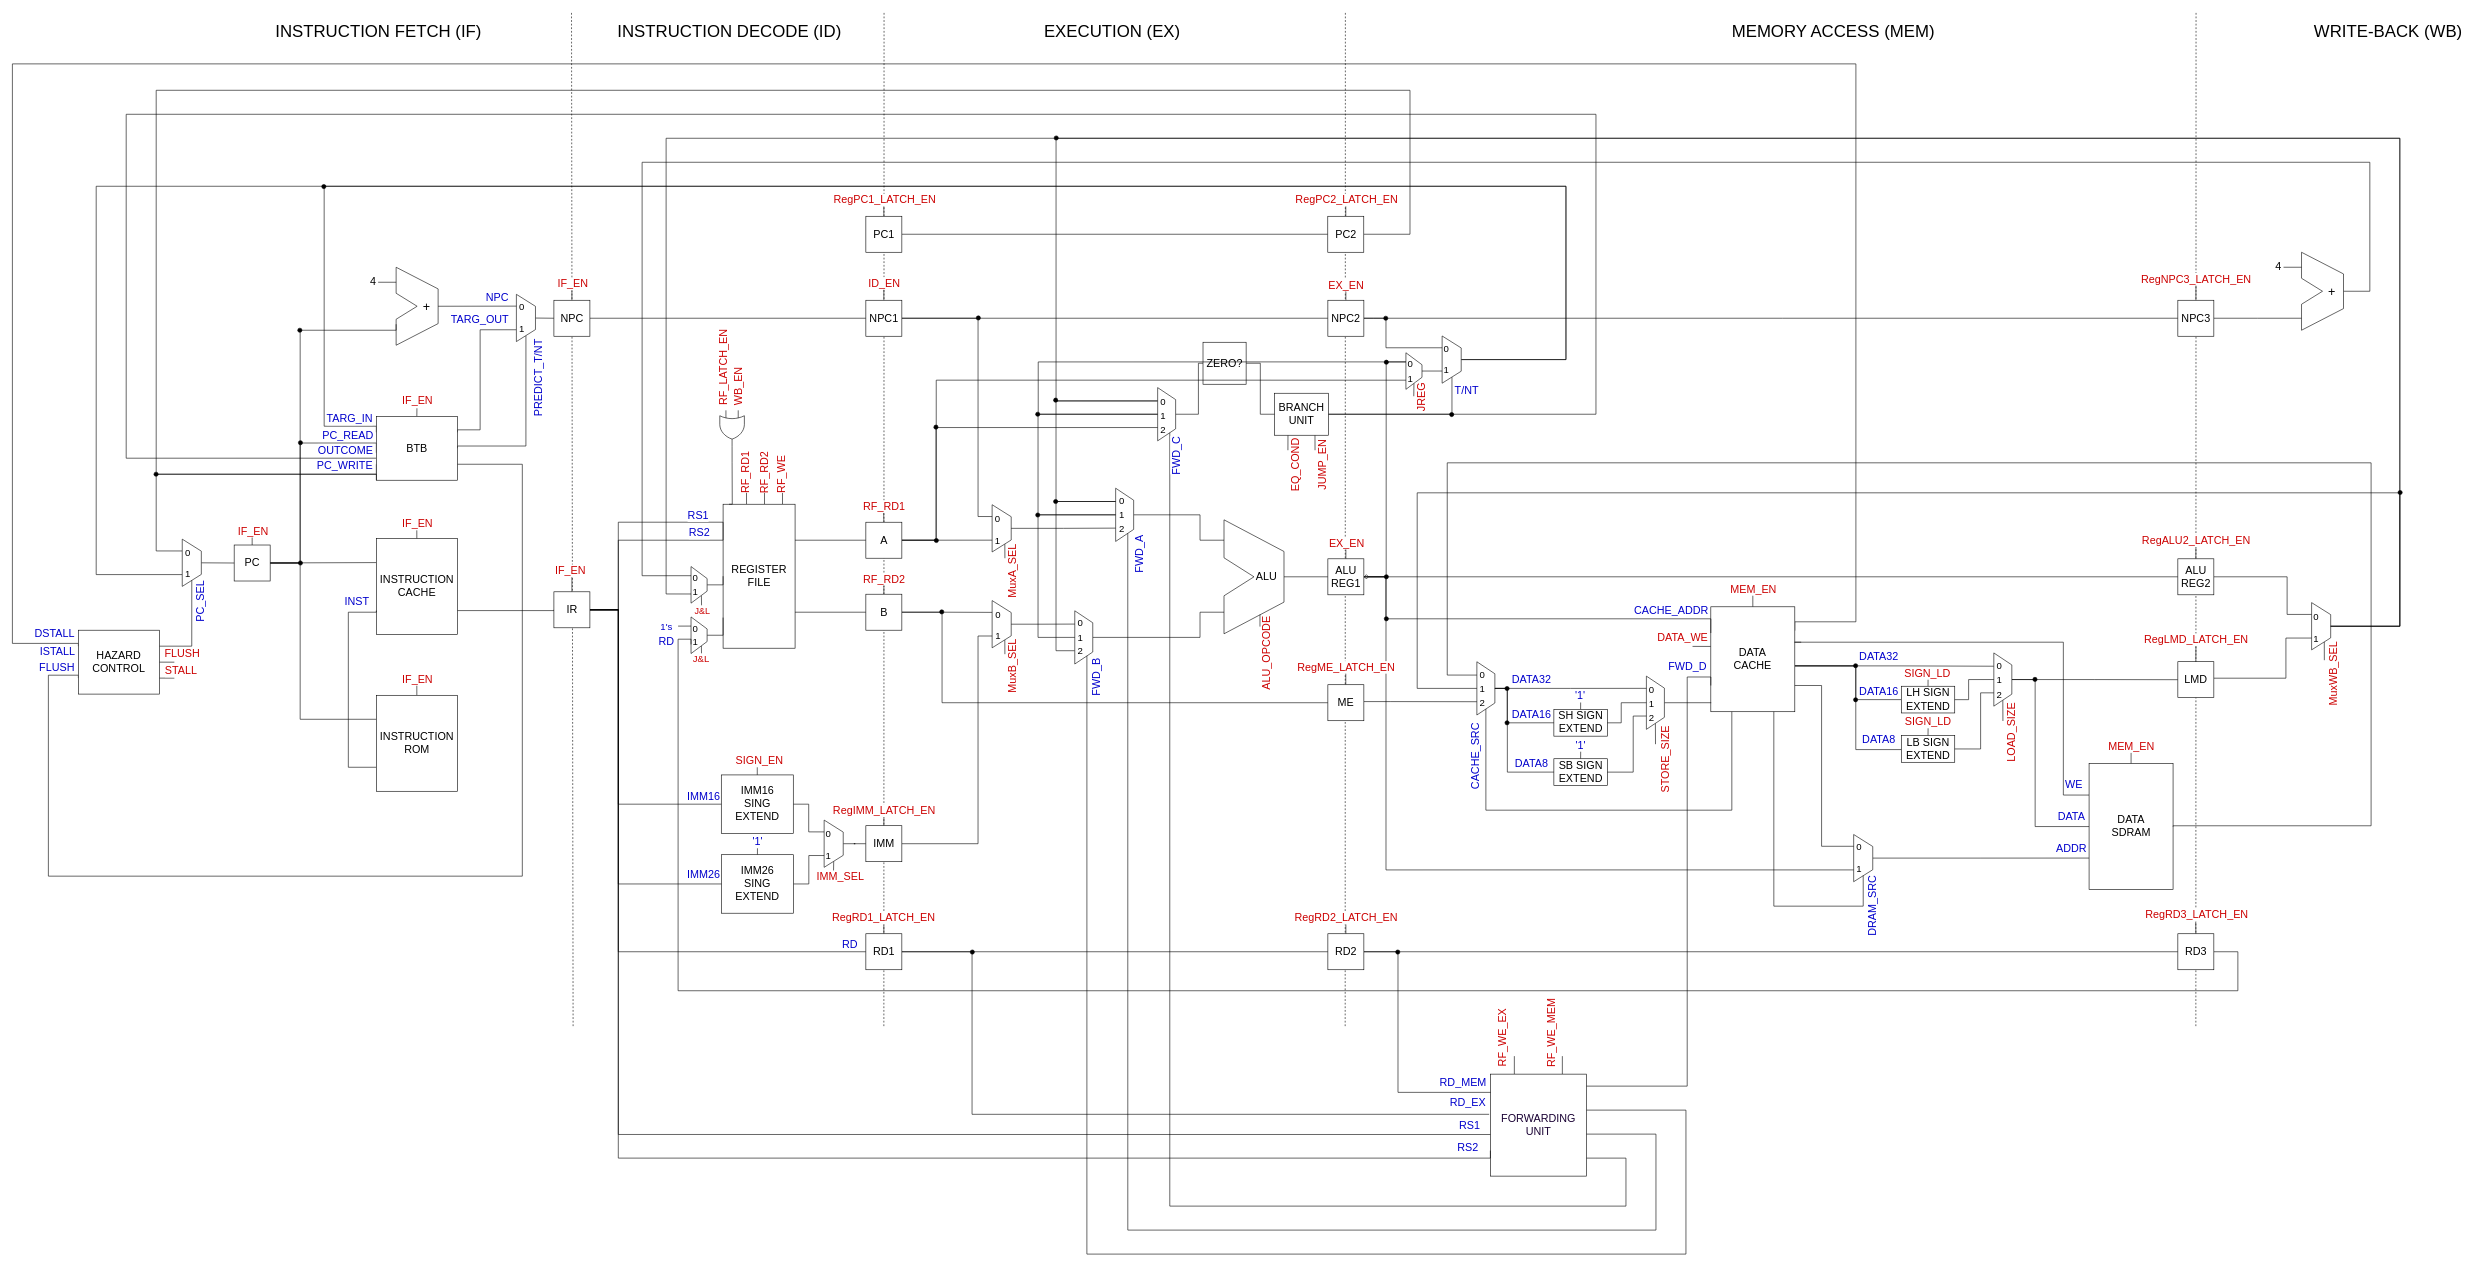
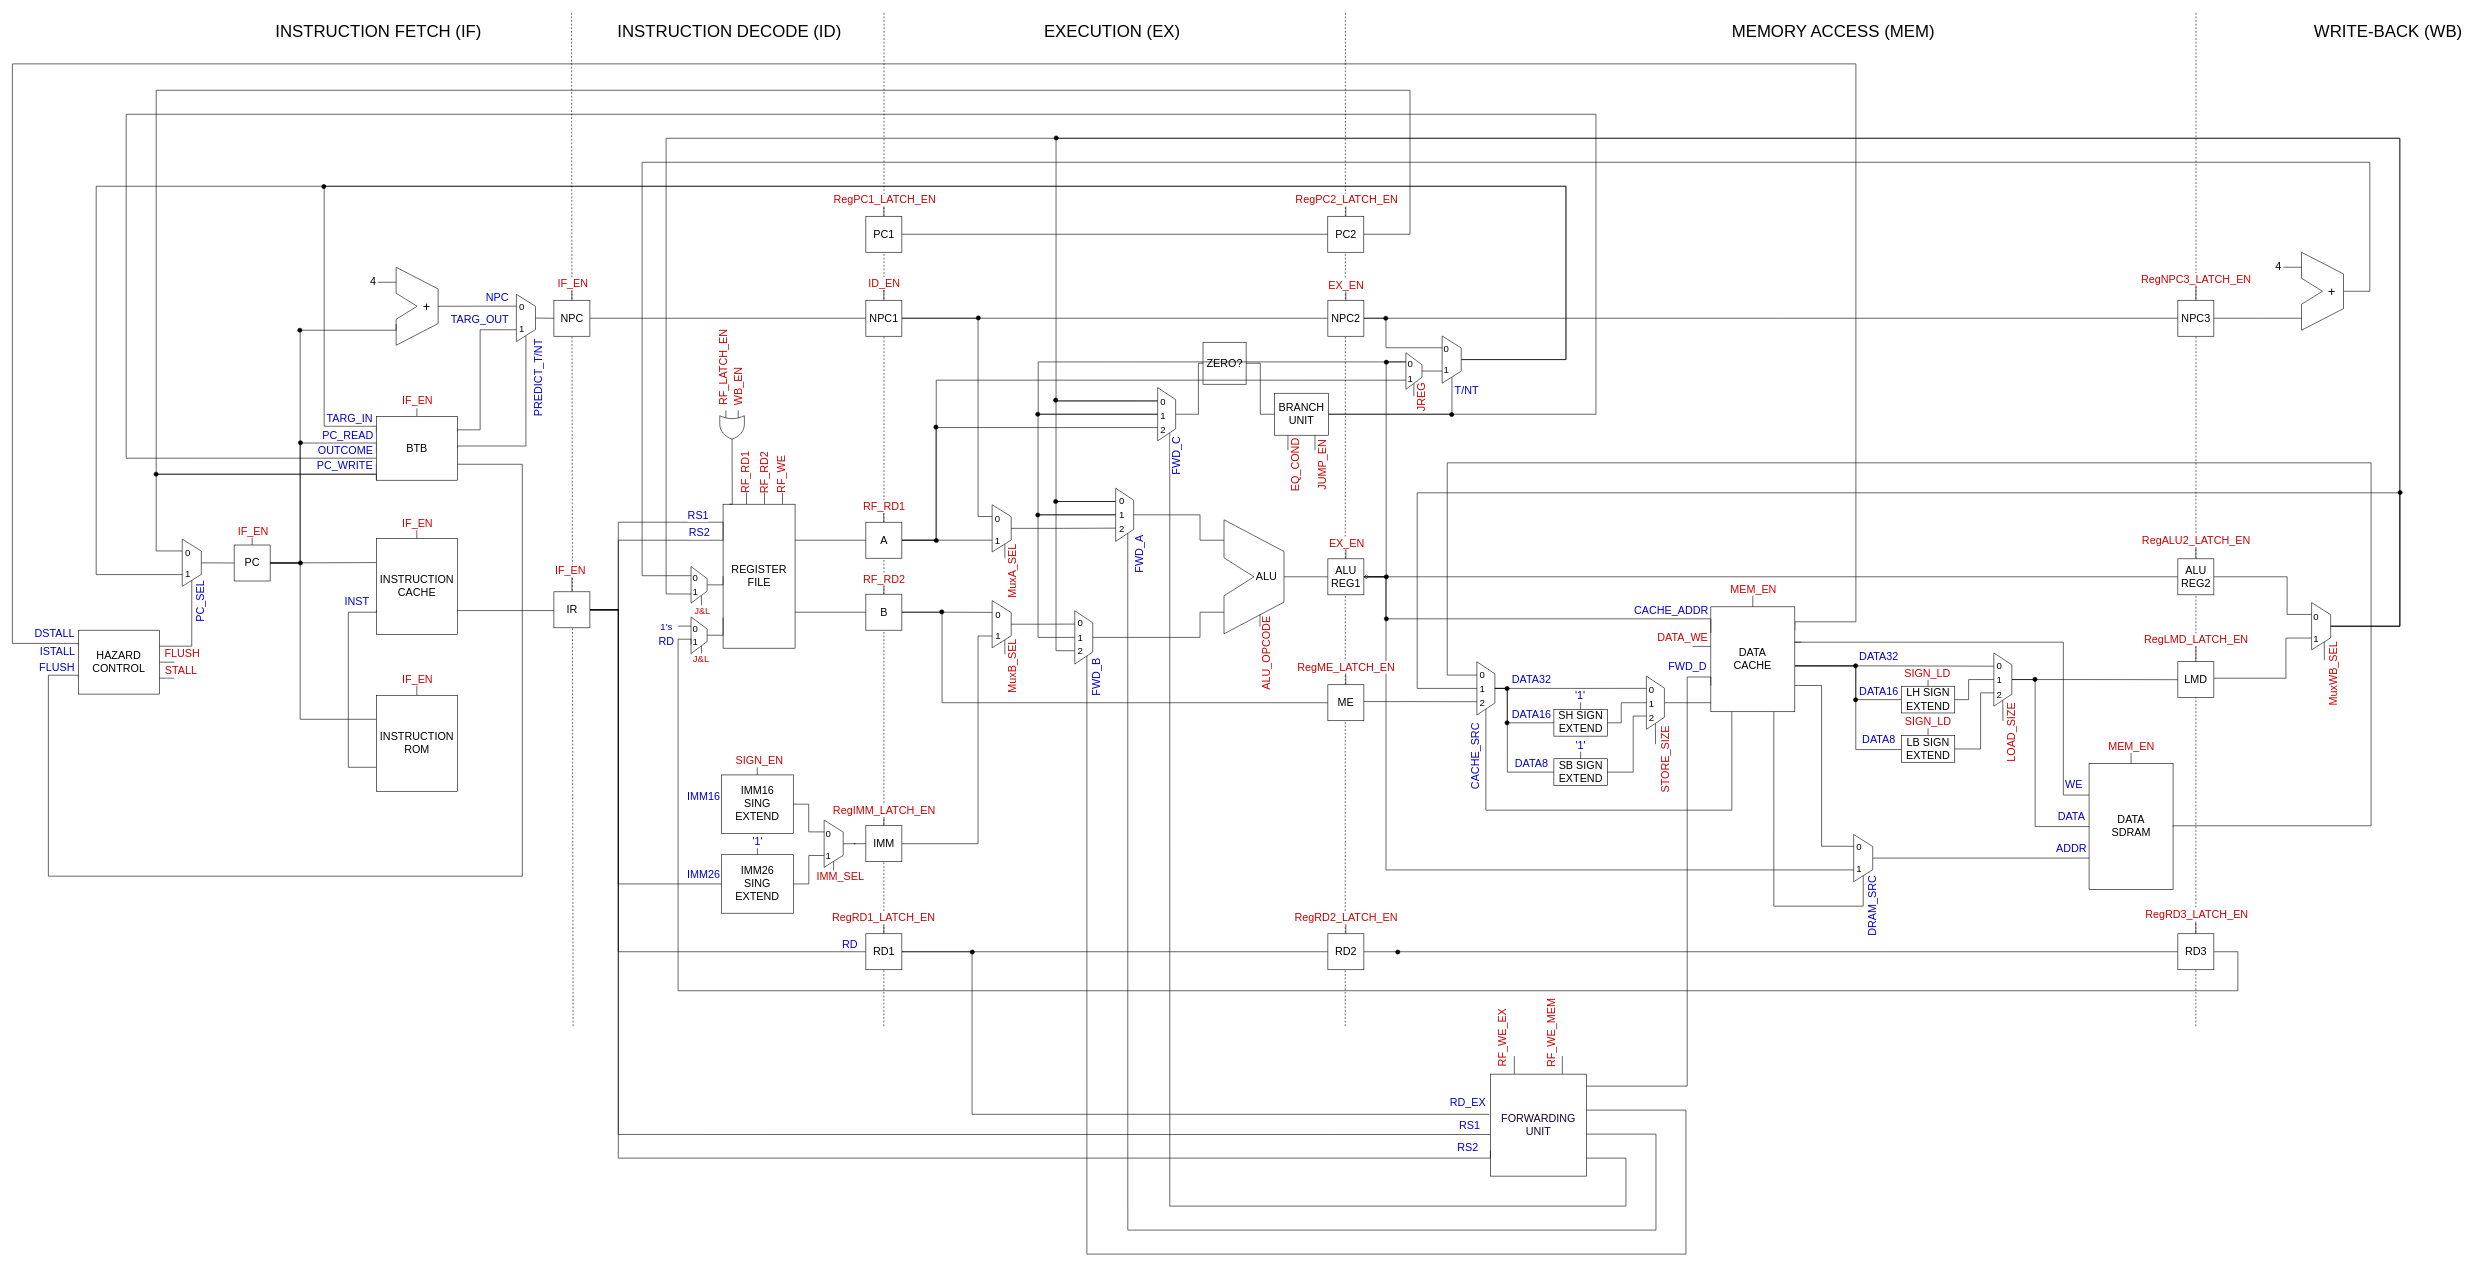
(670, 804) -> none
(1398, 1068) -> none
